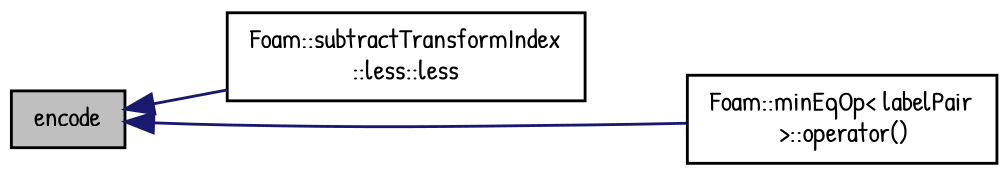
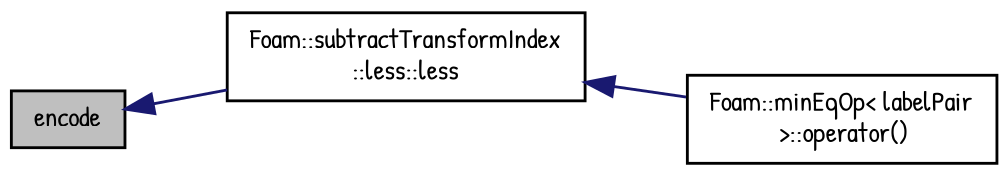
(420, 127) -> (650, 92)
